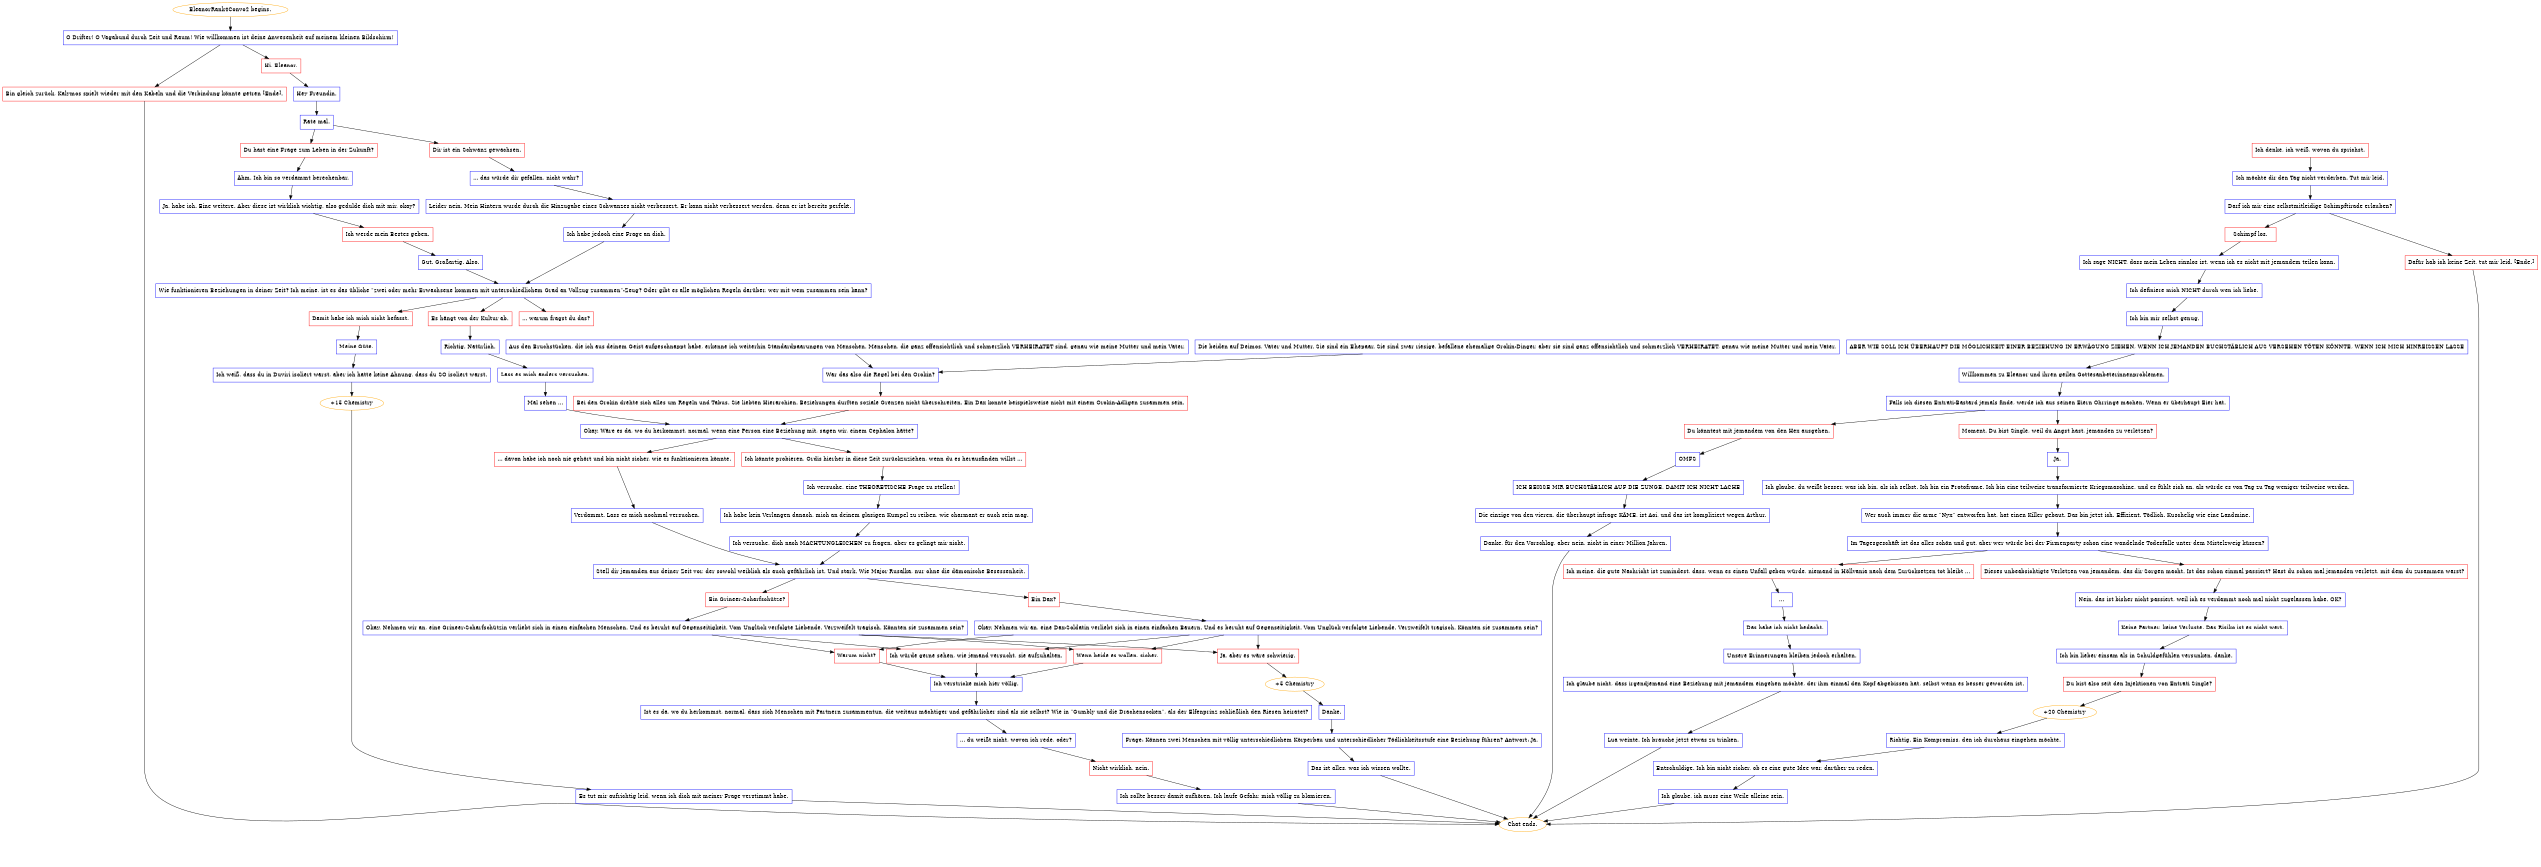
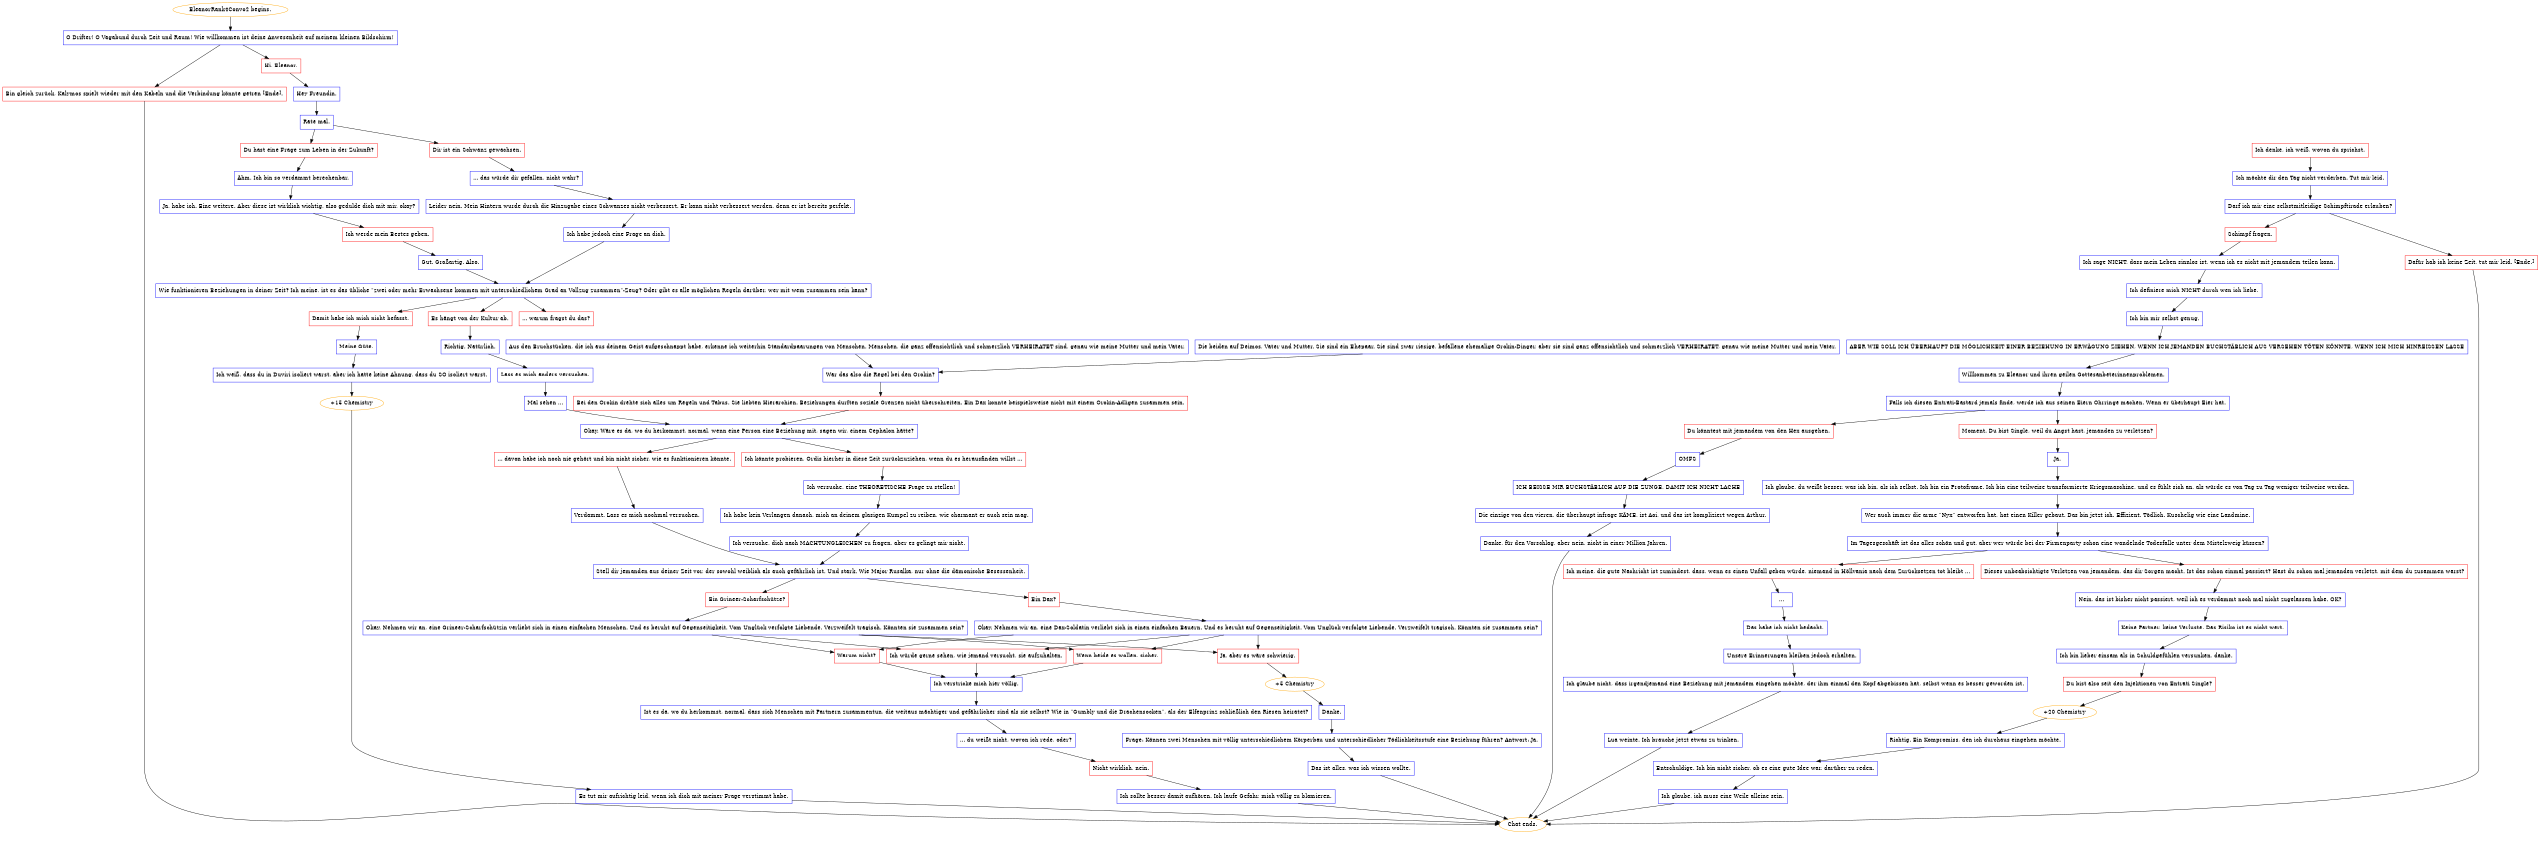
(2251, 235) -> (2251, 235)
